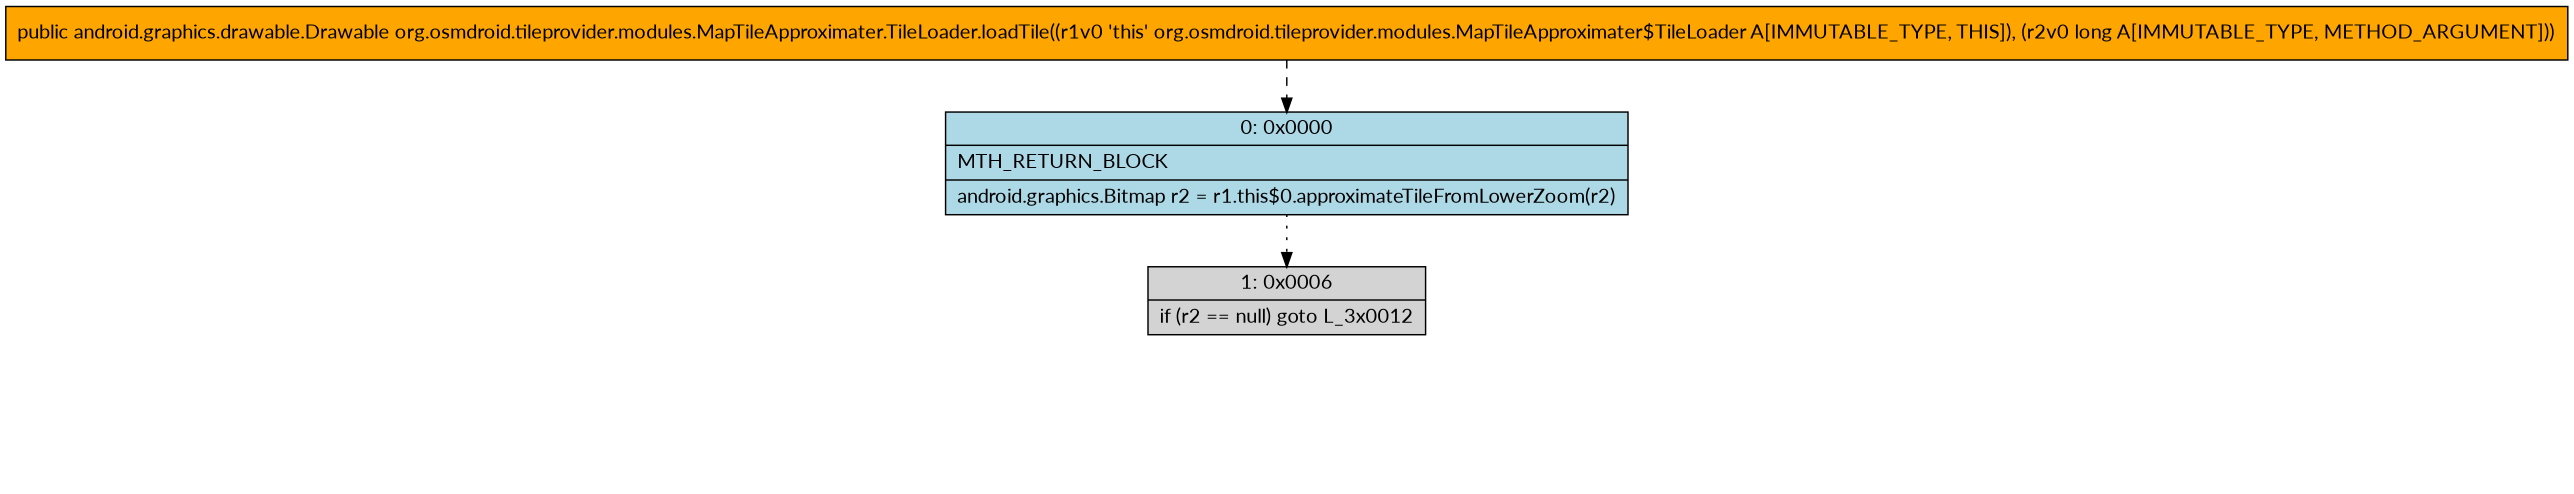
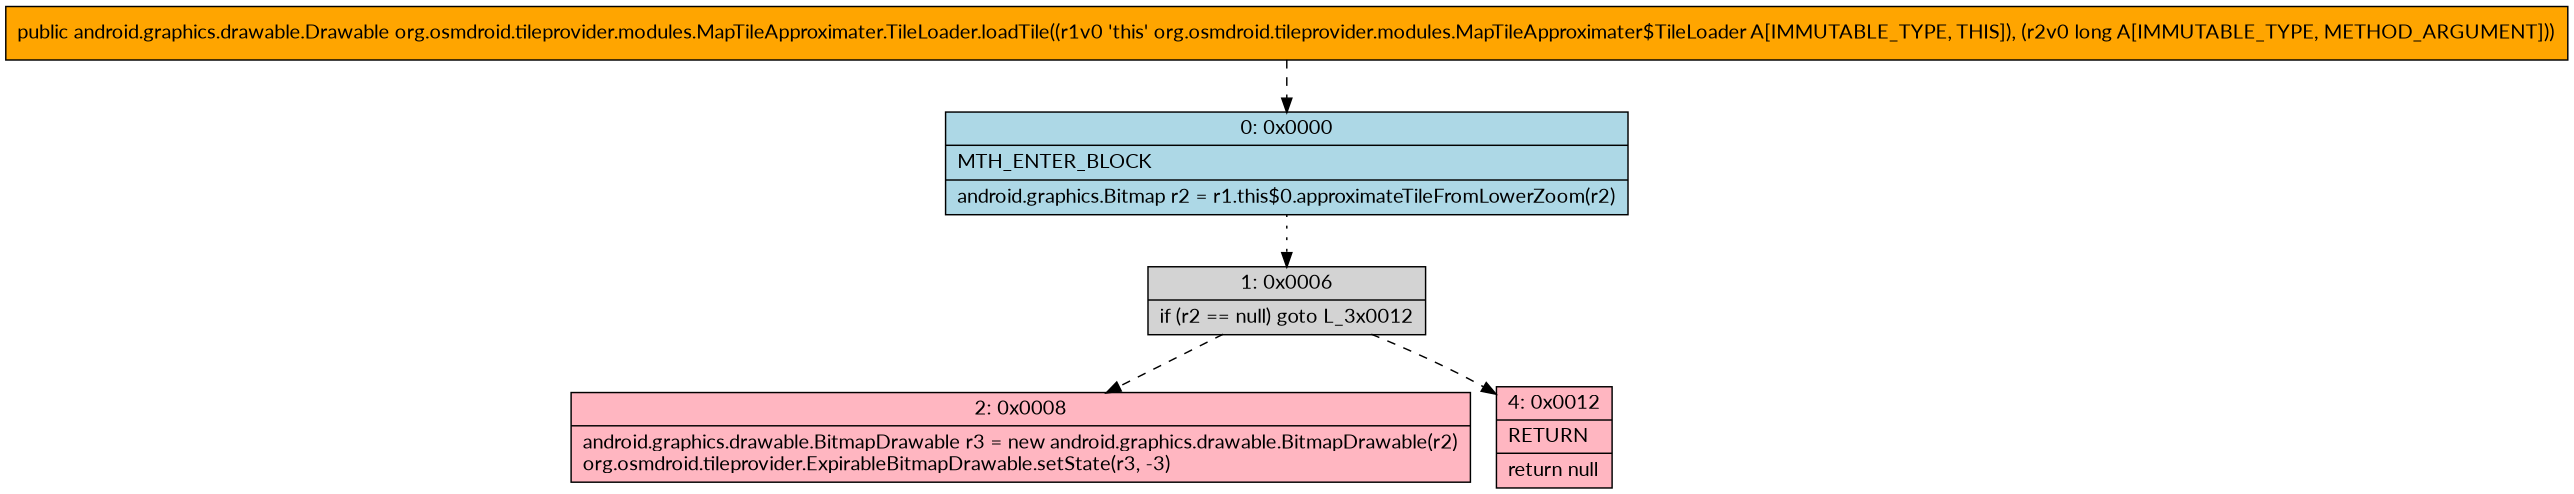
(1063, 162) -> (1055, 162)
none -> (1021, 437)
none -> (1554, 437)
